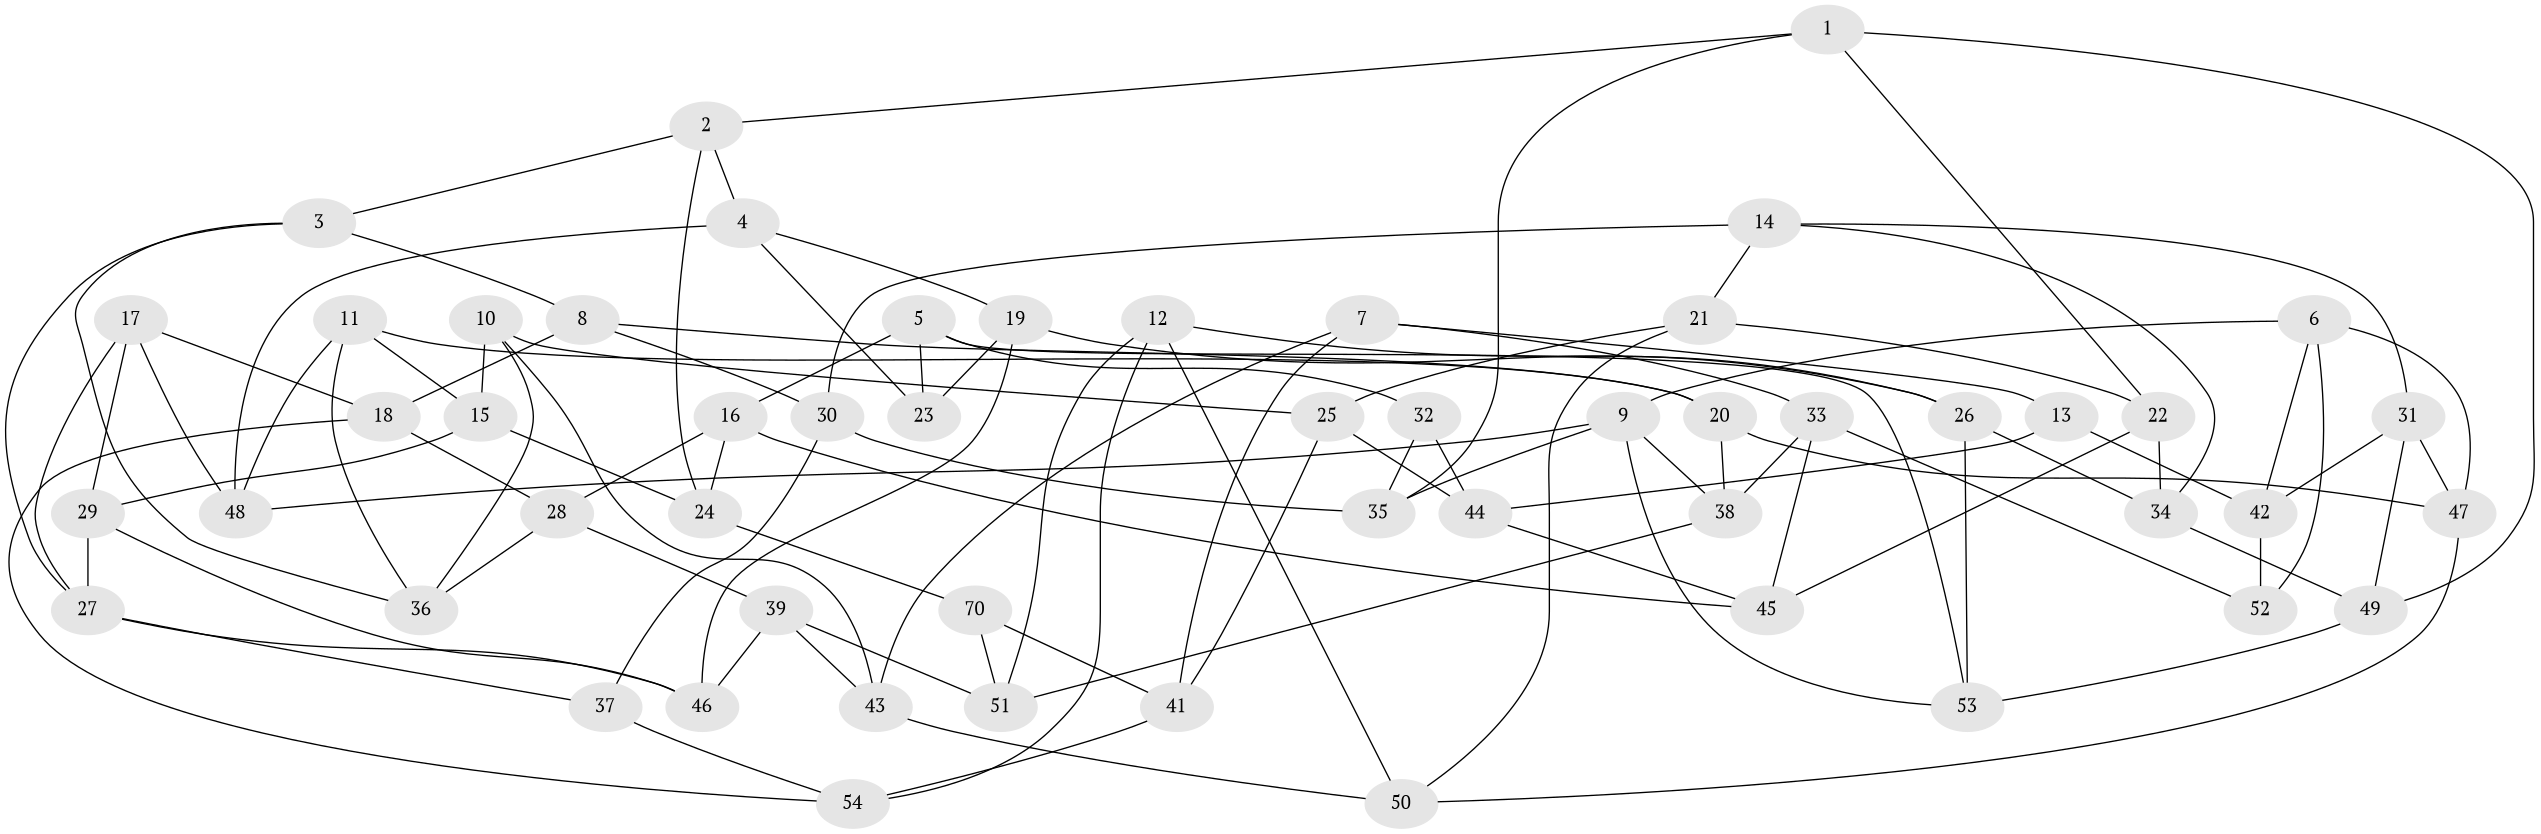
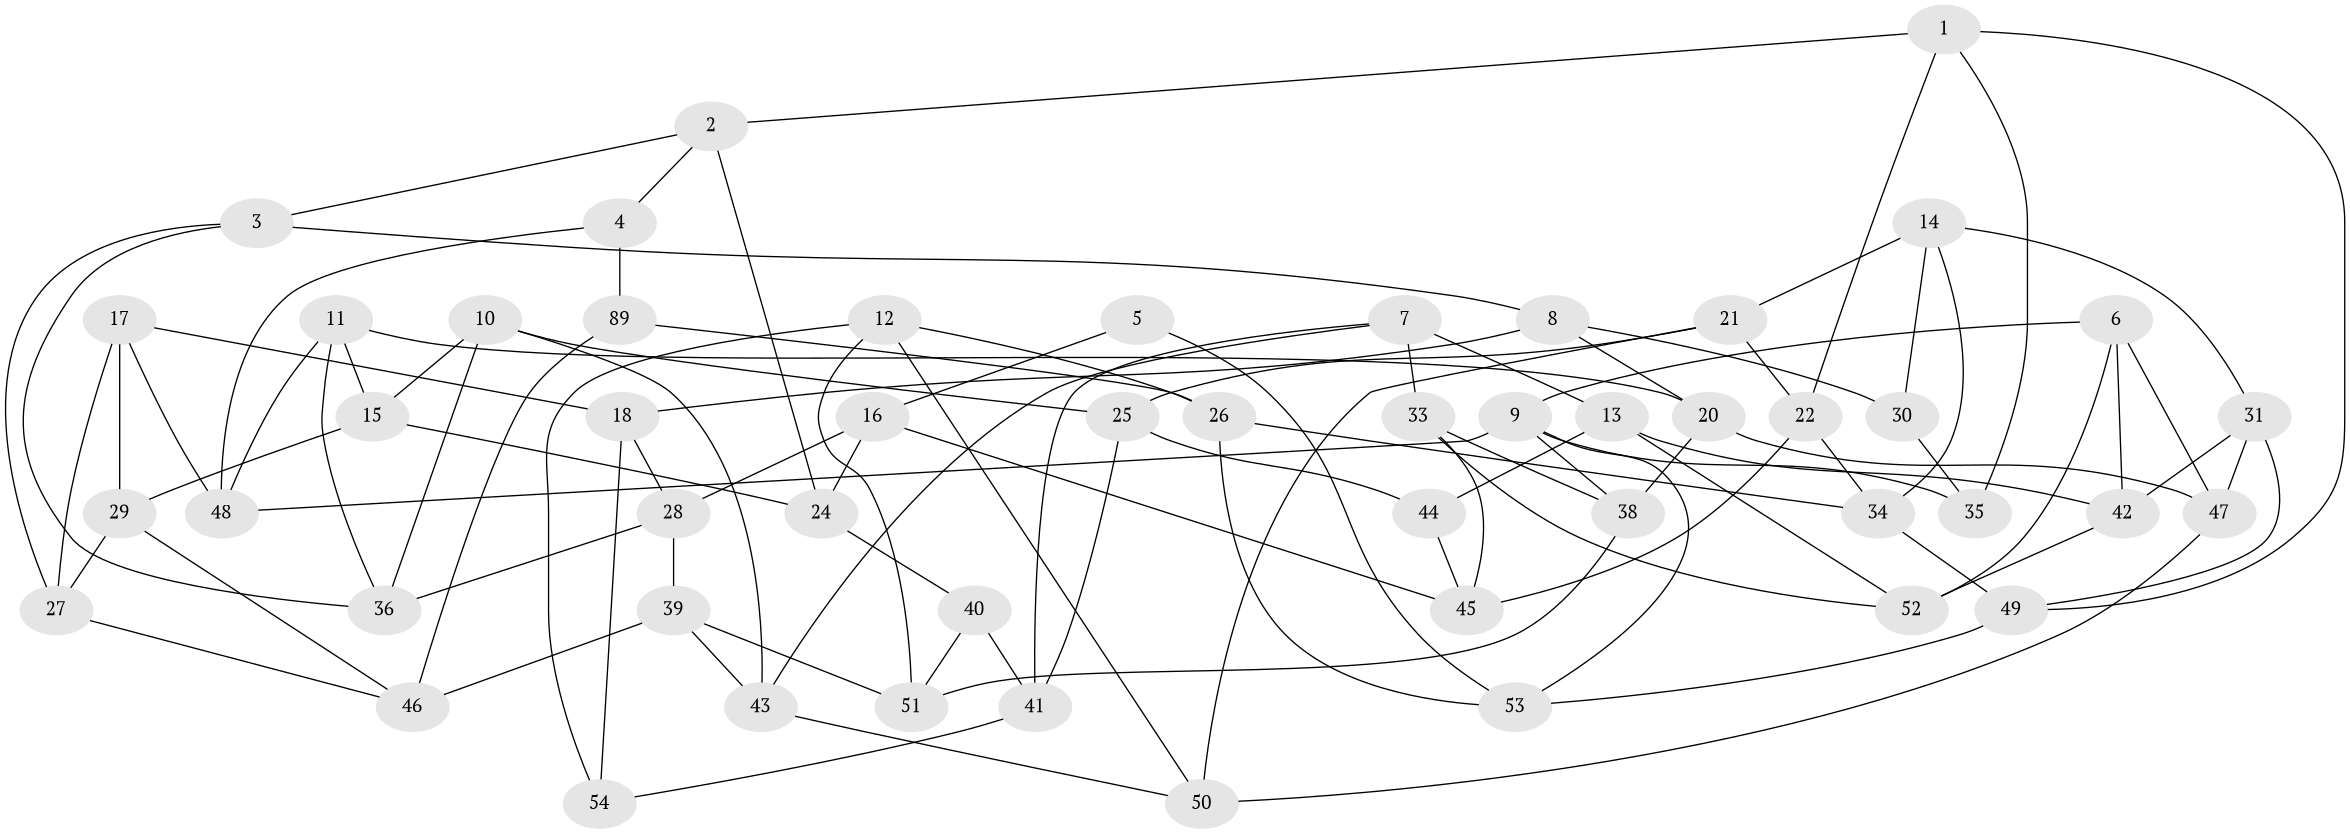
(1016, 320) -> (620, 320)
(924, 417) -> none
(1424, 417) -> none
none -> (1762, 514)
(975, 610) -> (975, 610)
(606, 707) -> none
